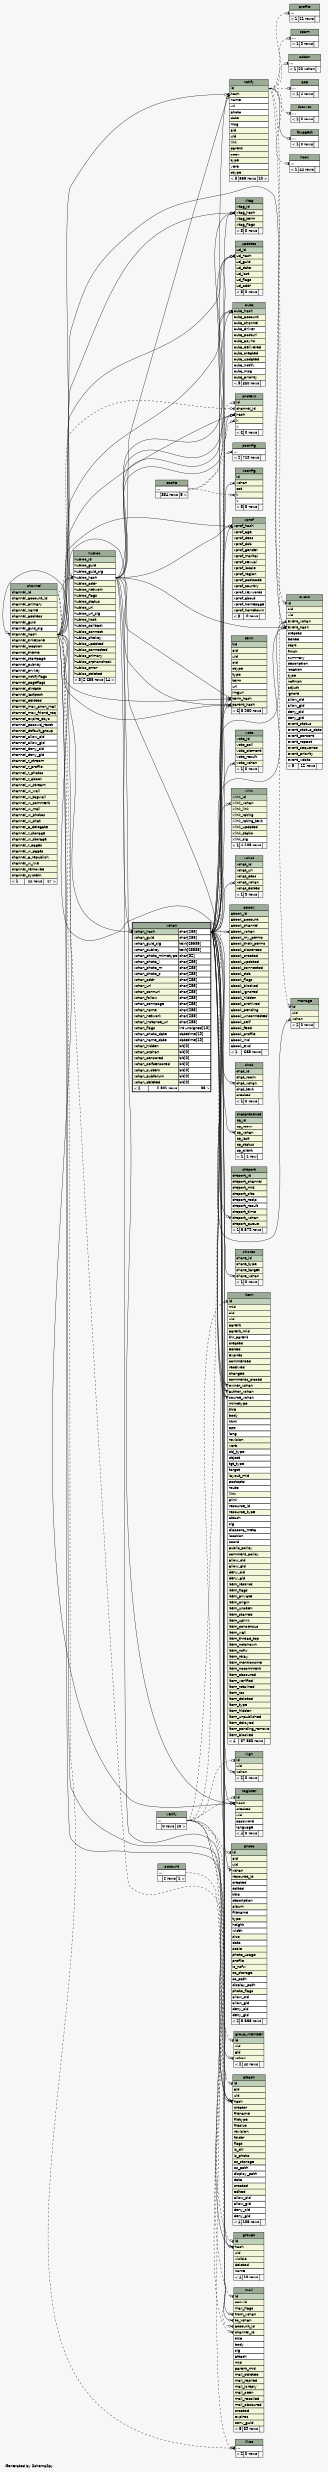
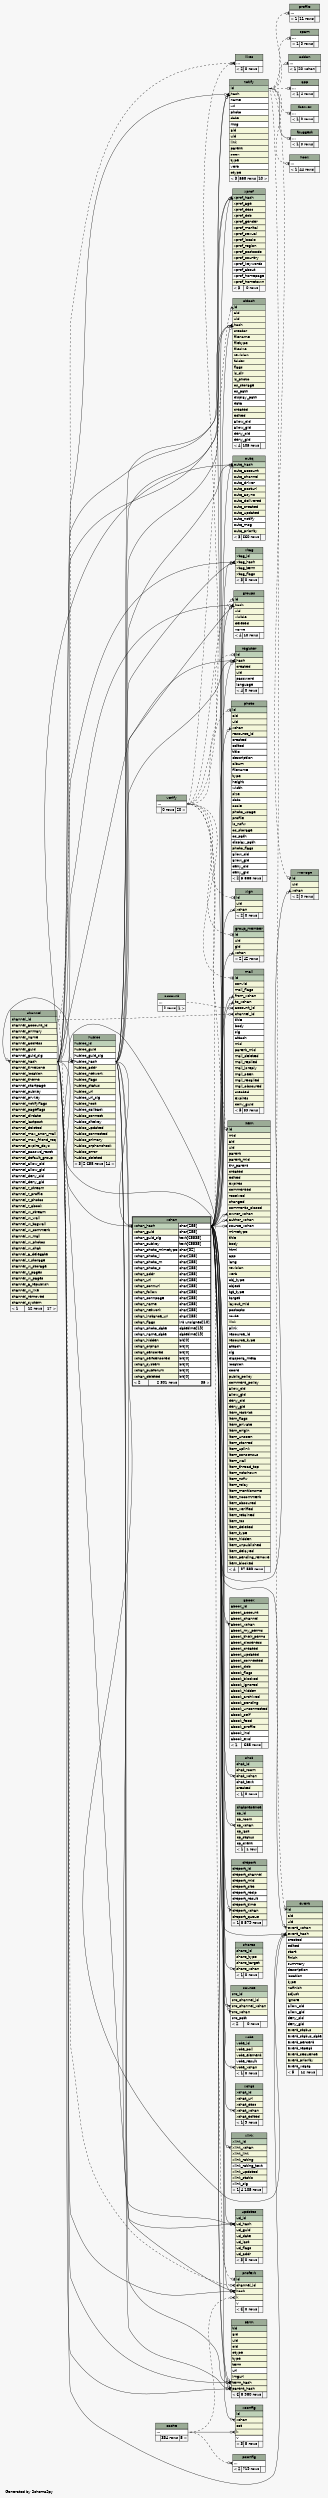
(209, 492) -> (209, 2432)
none -> (127, 819)
none -> (249, 2006)
